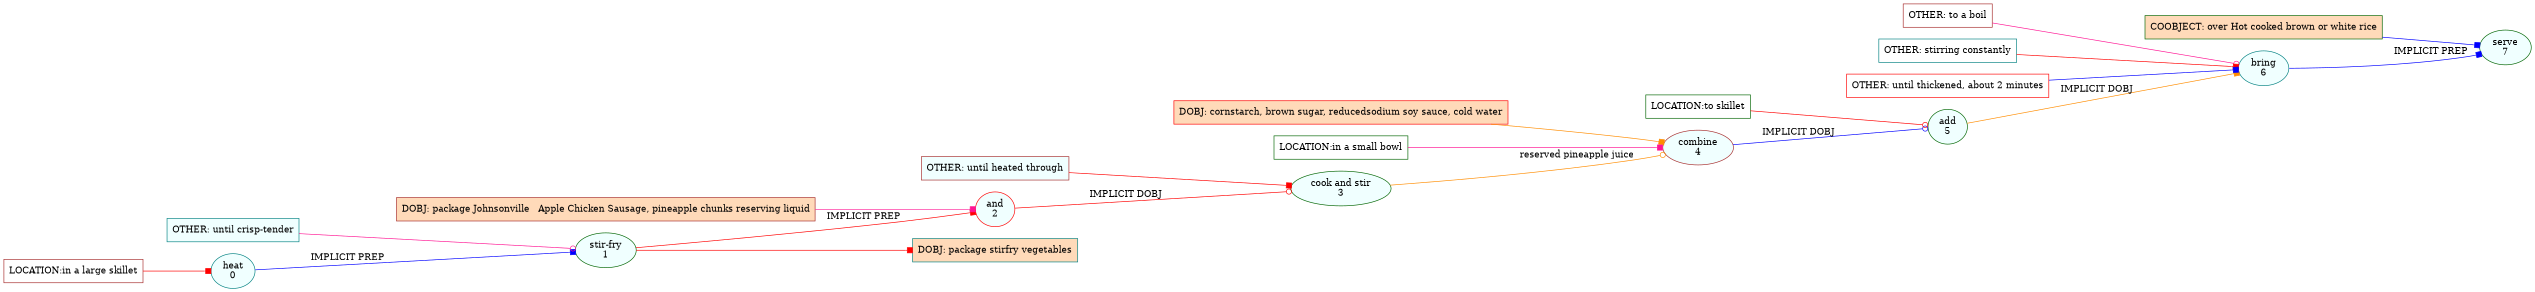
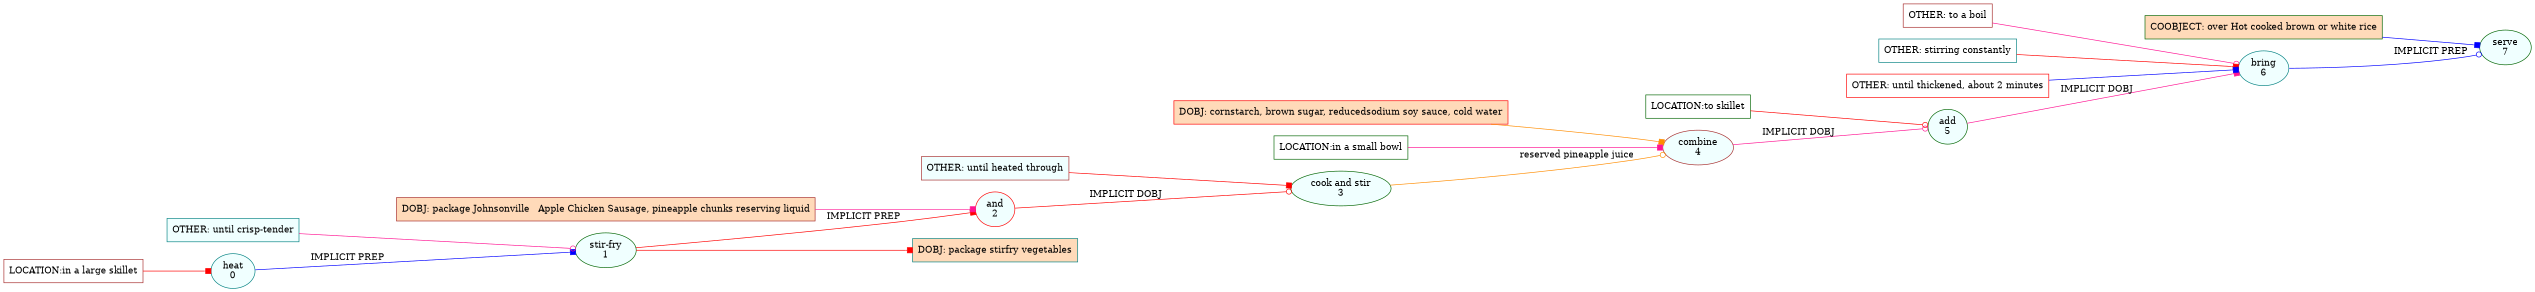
(2382, 65) -> (2383, 65)
(2100, 99) -> (2100, 99)
(1828, 137) -> (1828, 137)
